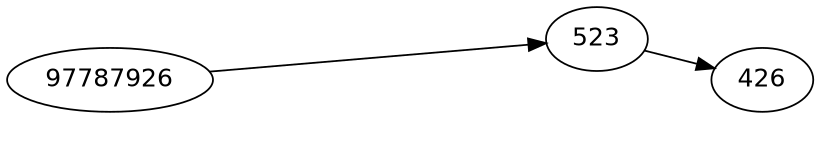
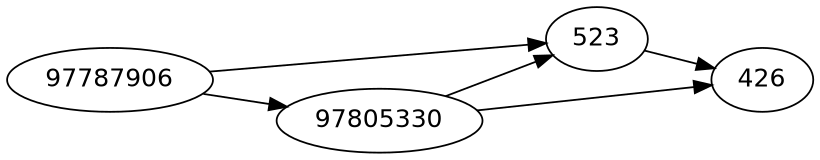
(110, 80) -> (110, 80)
none -> (380, 121)
